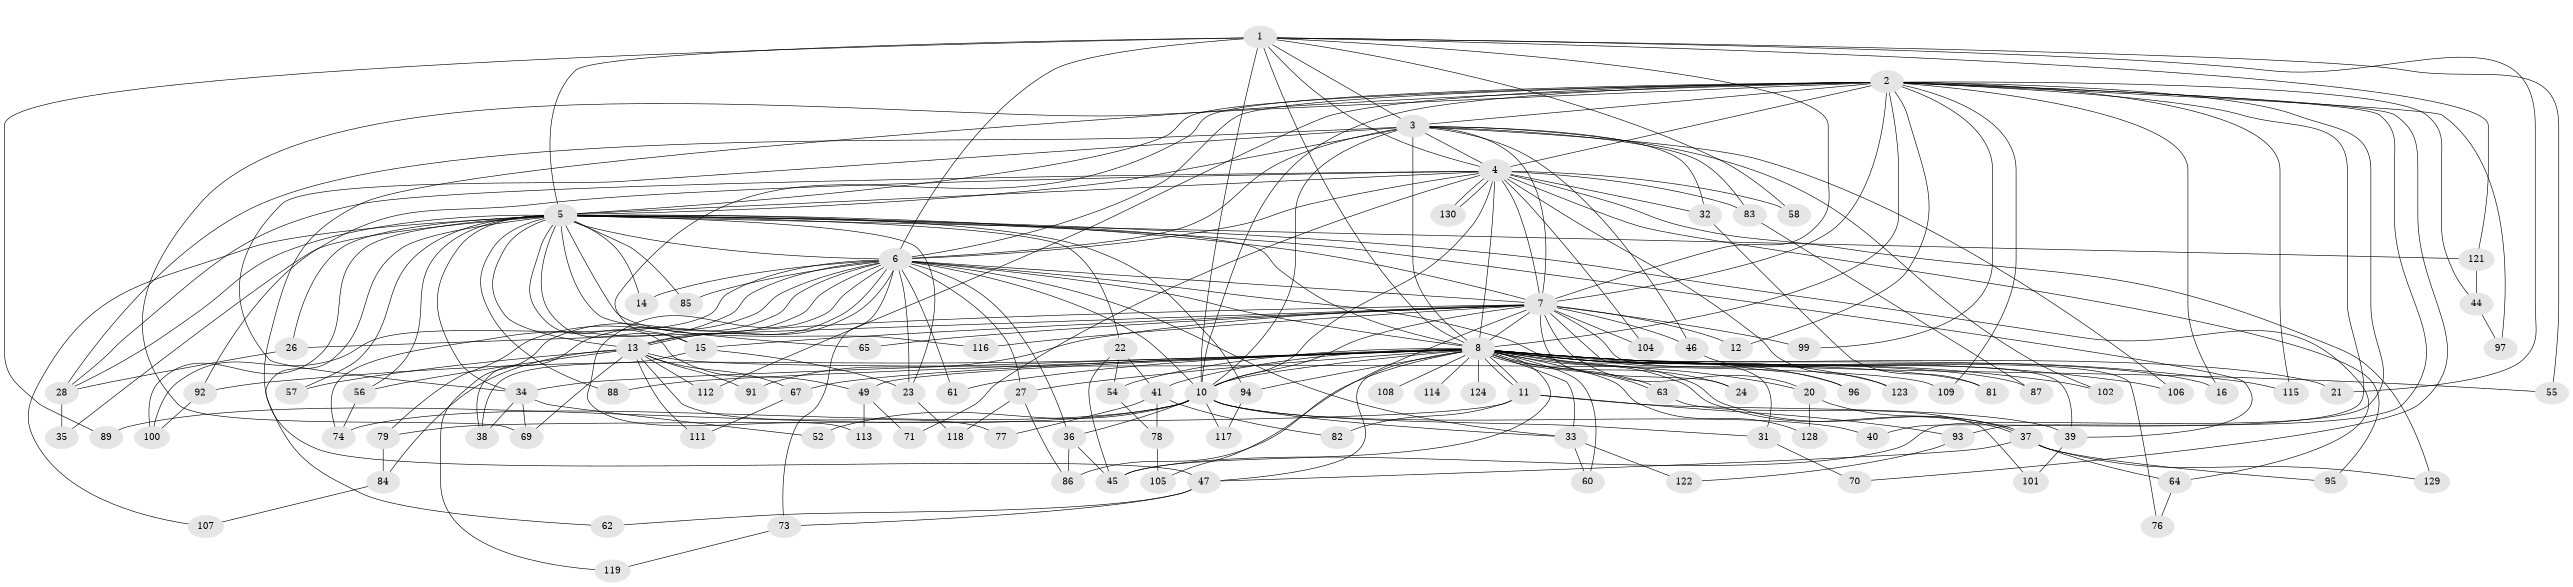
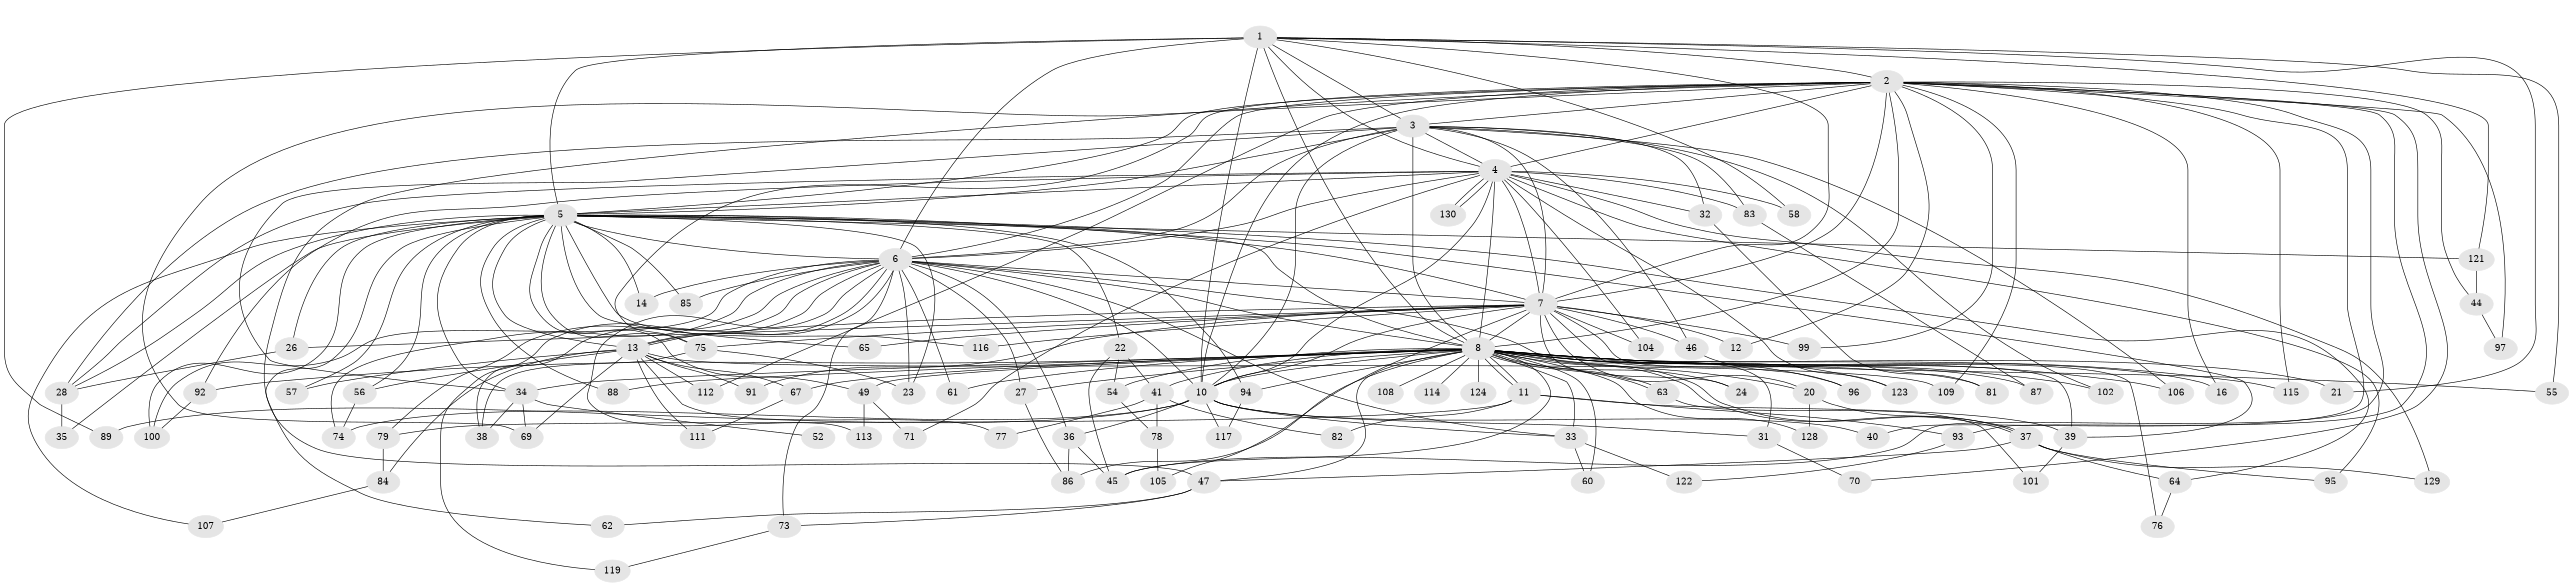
none -> (1635, 51)
(701, 349) -> (701, 349)
(1010, 415) -> none
(956, 438) -> none
